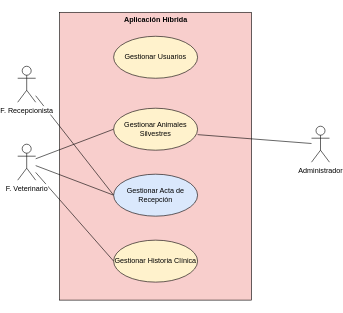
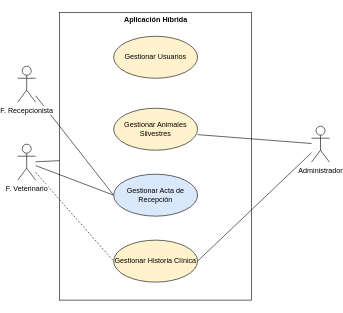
(76, 144) -> (48, 161)
(156, 156) -> (156, 156)
none -> (255, 207)
(75, 217) -> (75, 217)
